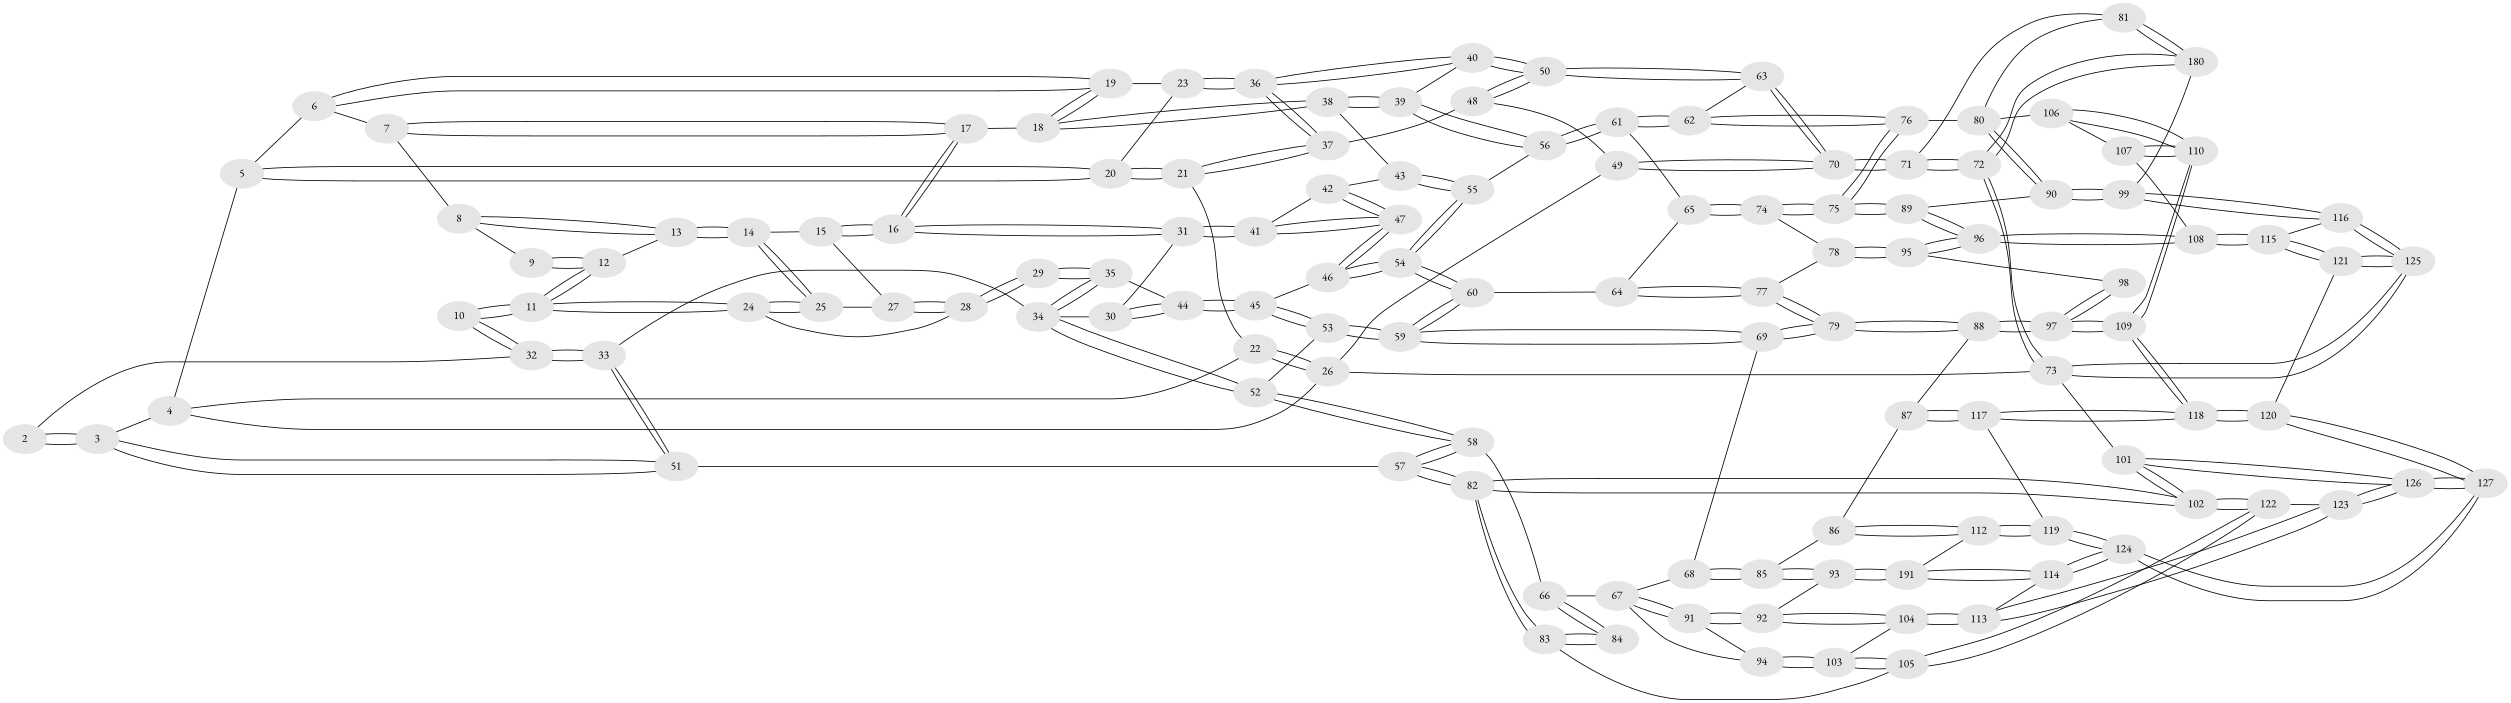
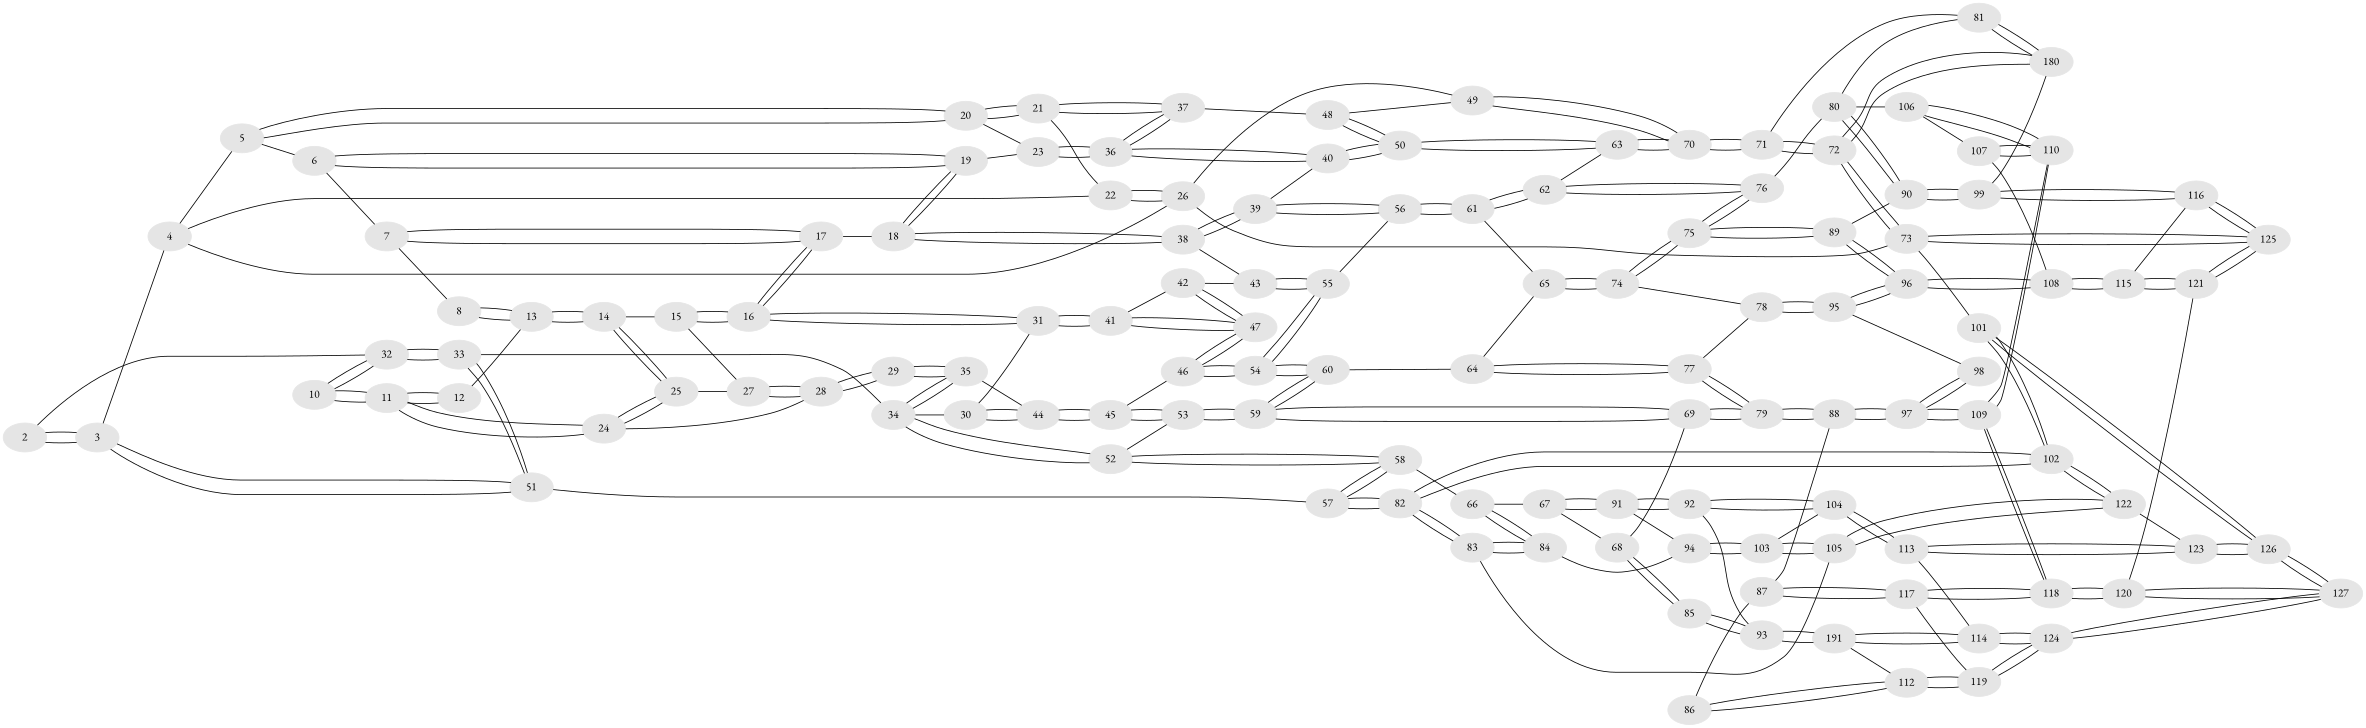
(532, 263) -> none
(1798, 552) -> none
(1679, 645) -> (1617, 572)
